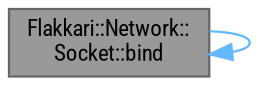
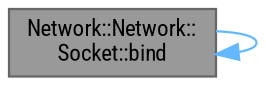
(109, 43) -> (112, 43)
